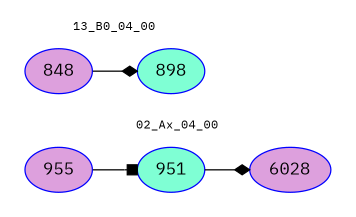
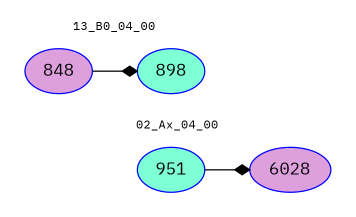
(59, 170) -> none
